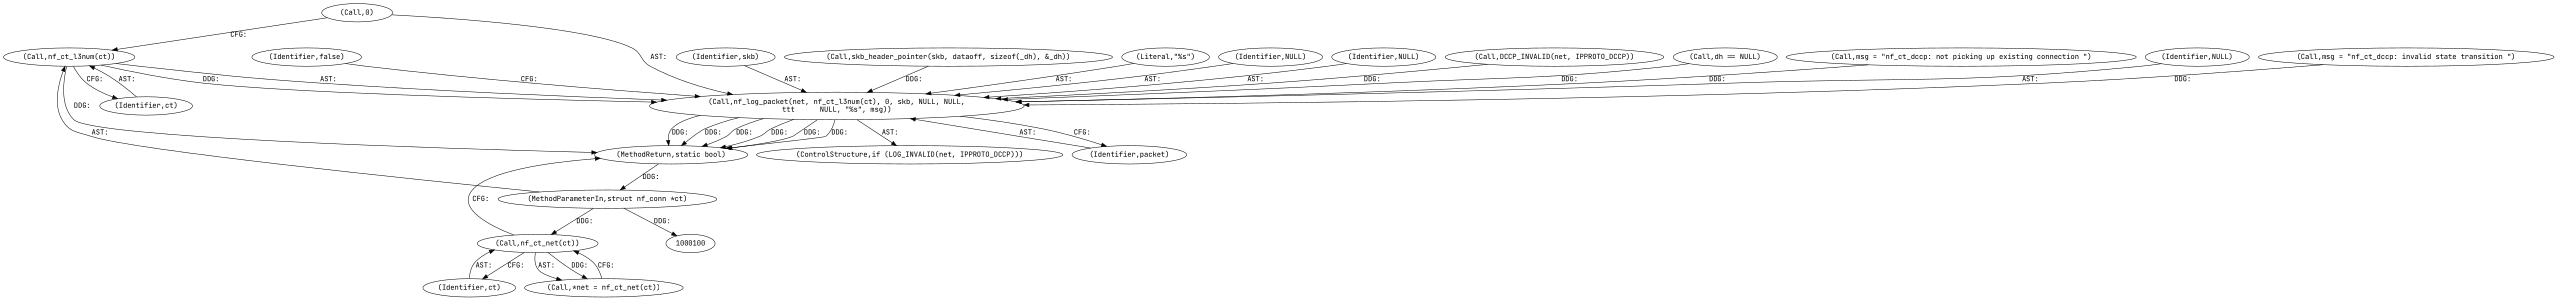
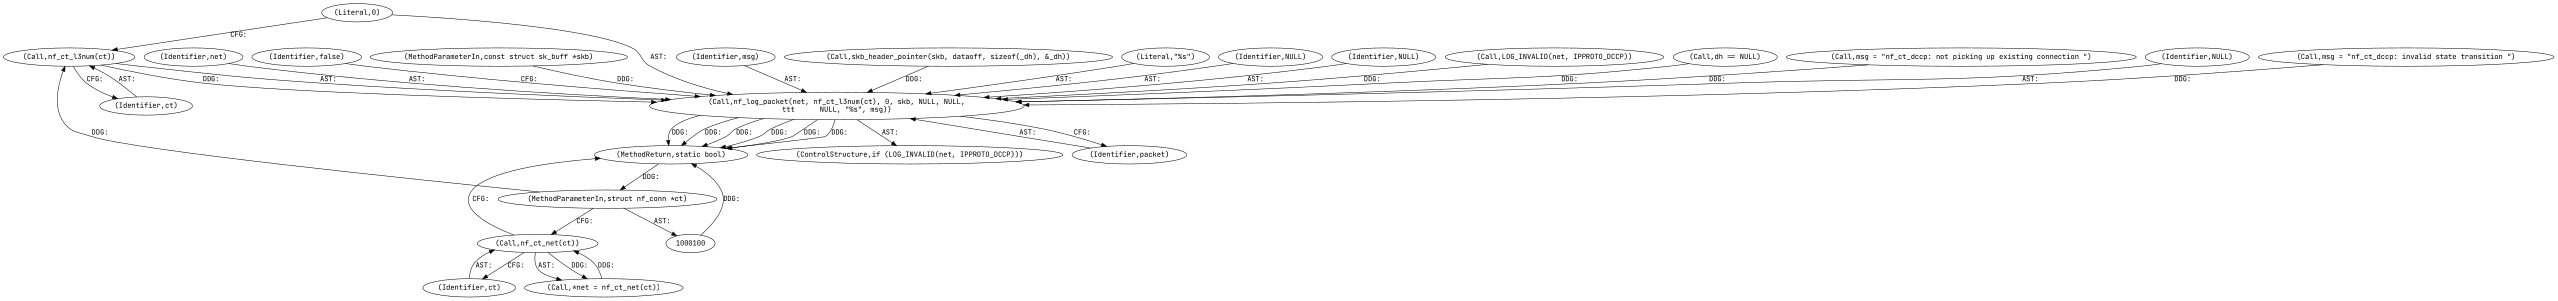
(357, 13) -> (357, 13)
none -> (194, 57)
none -> (499, 57)
(726, 57) -> (726, 57)
(1554, 57) -> (1554, 57)
(102, 133) -> (102, 133)
(304, 142) -> (723, 199)
(587, 221) -> (587, 221)
(665, 221) -> (665, 221)
(608, 266) -> (608, 266)
